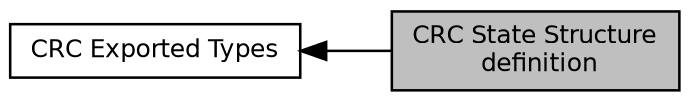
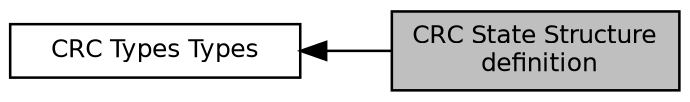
(155, 51) -> (155, 51)
